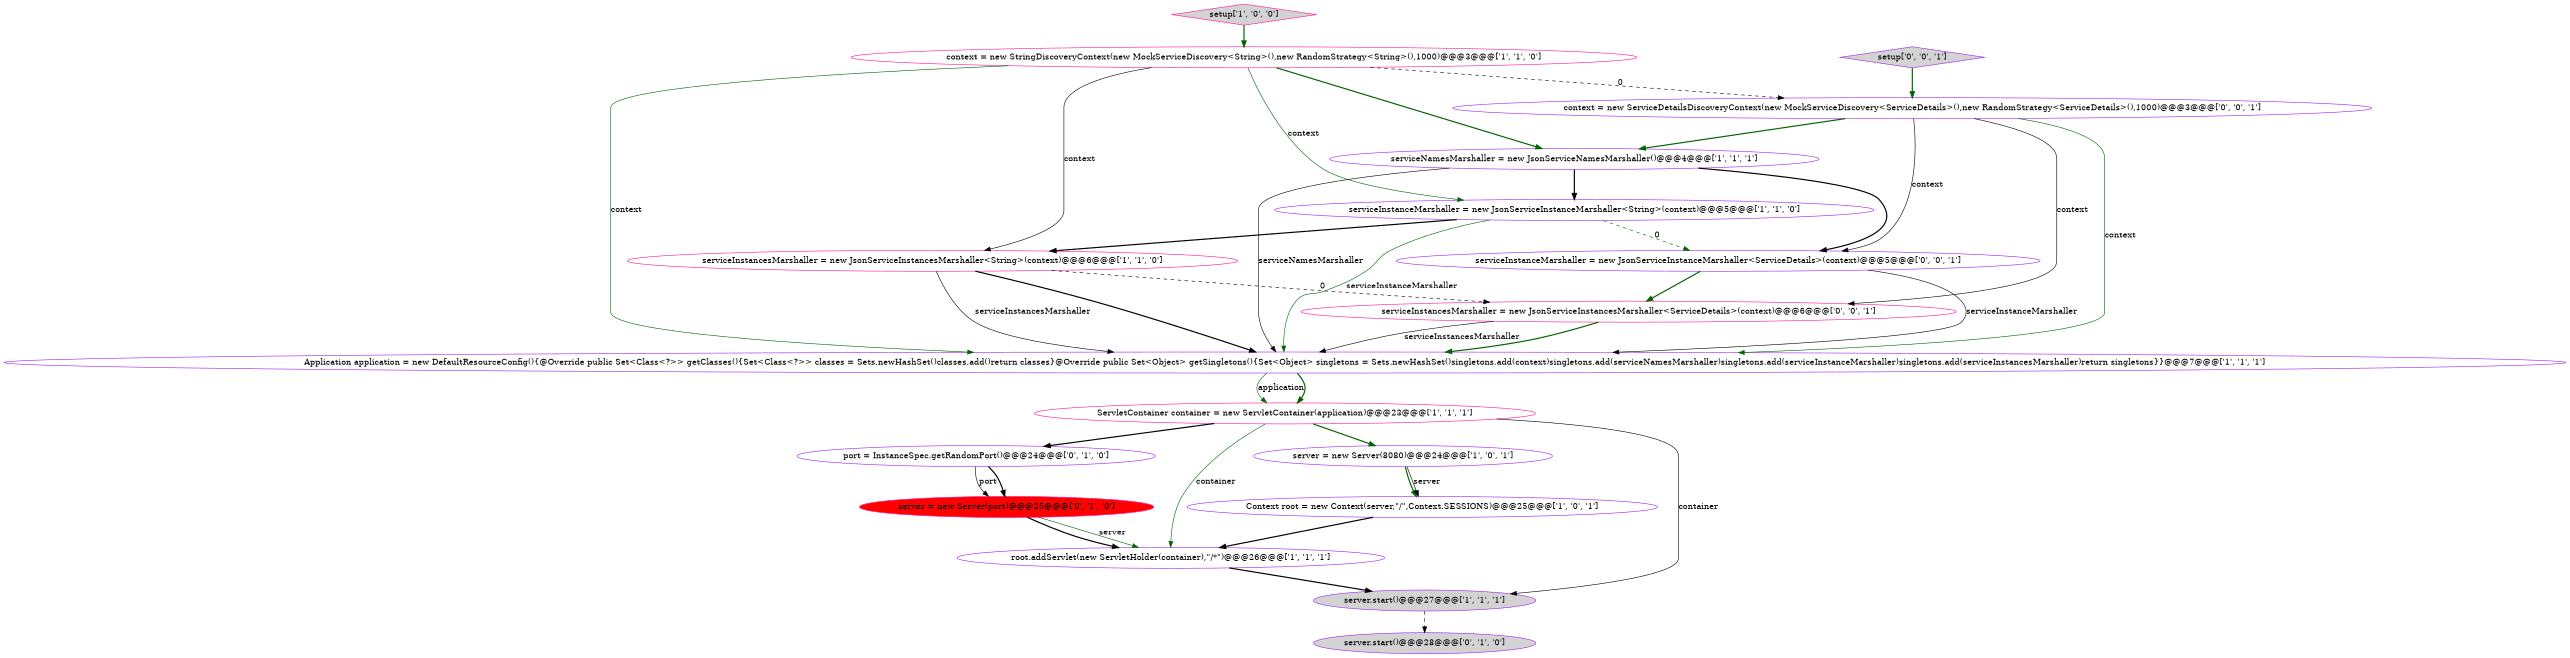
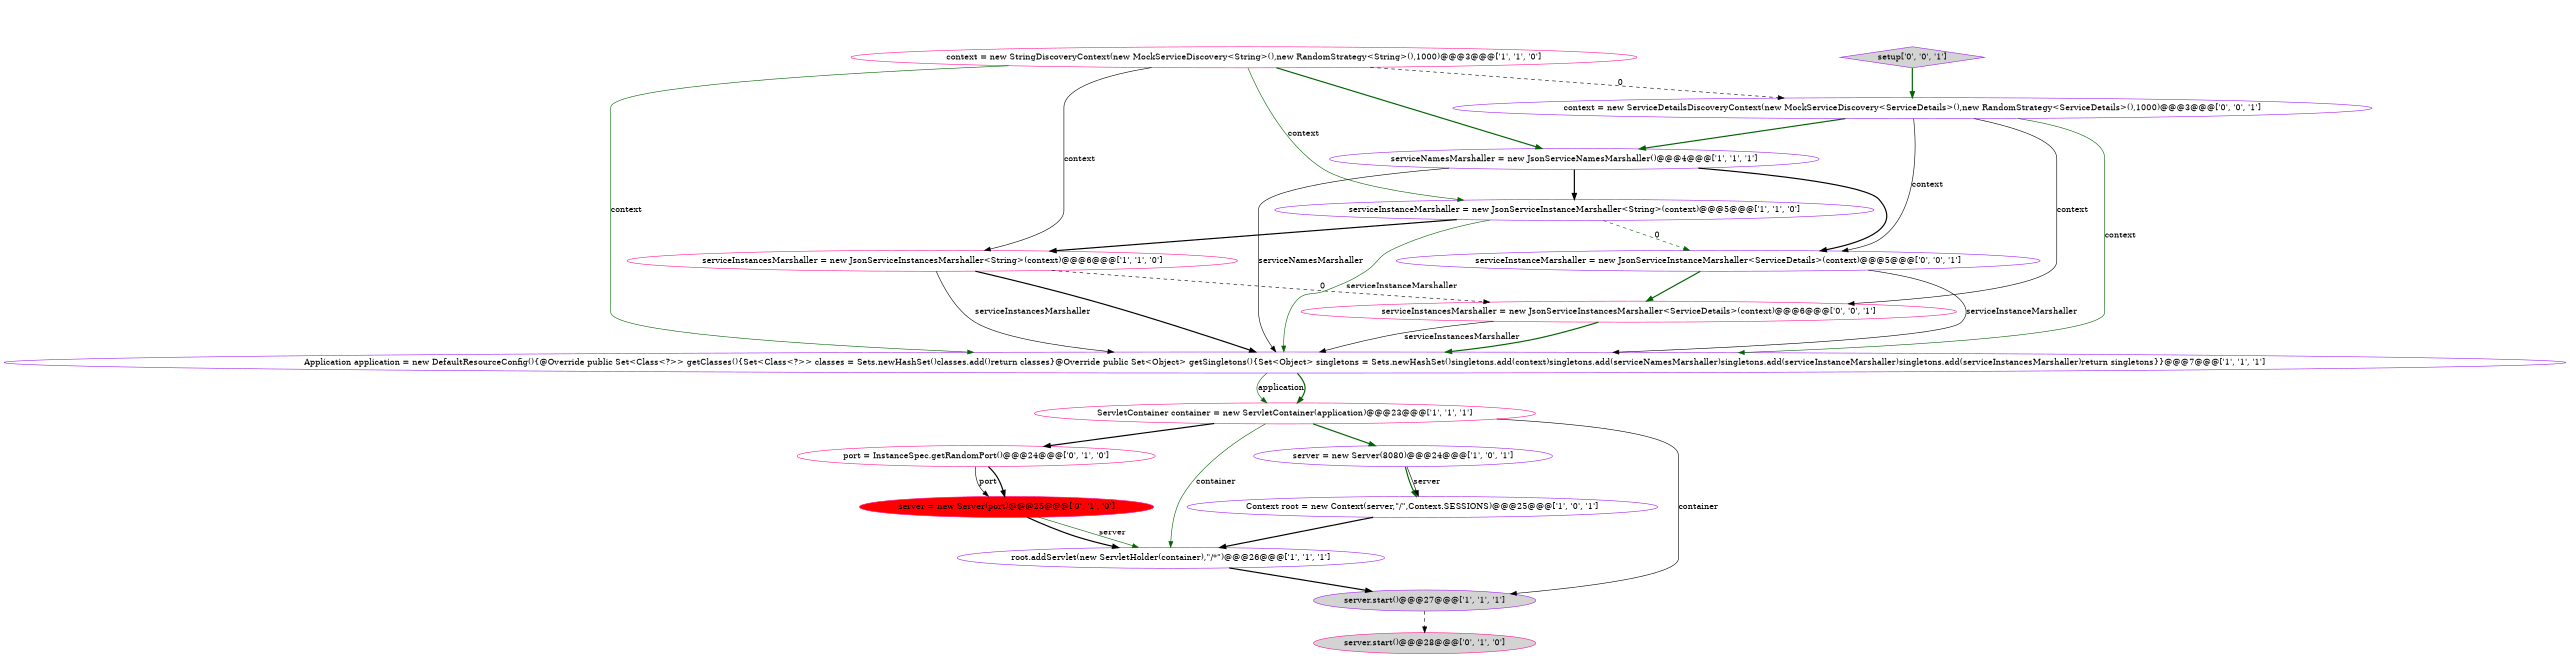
(1244, 15) -> none
(976, 456) -> (976, 456)
(1425, 643) -> (1425, 643)
